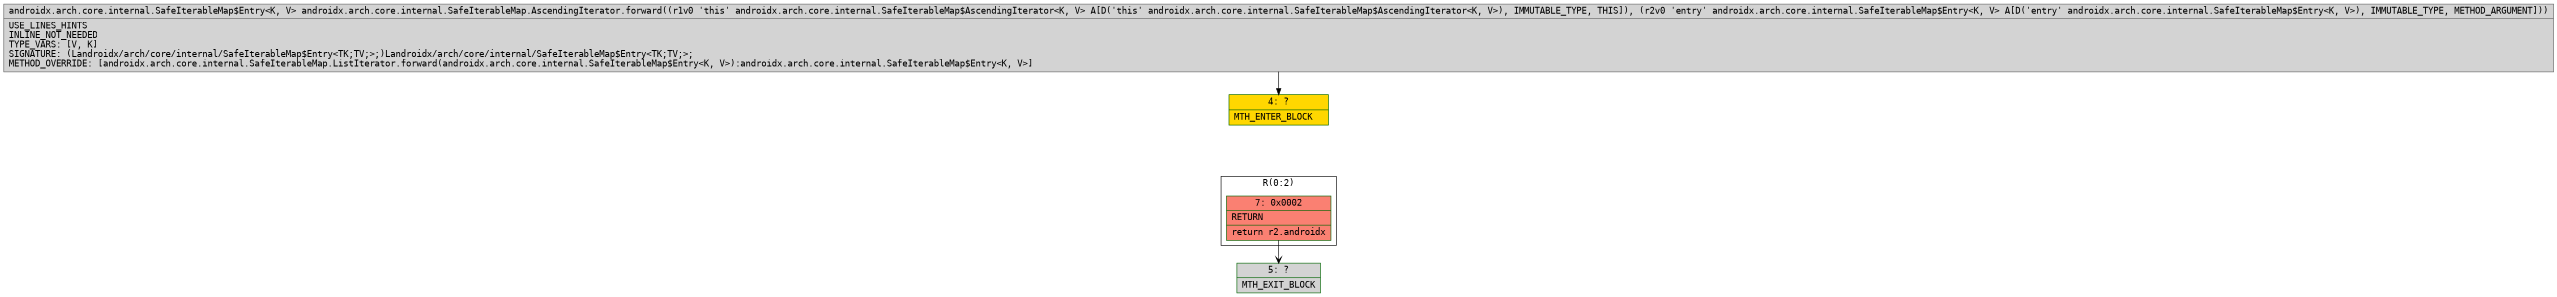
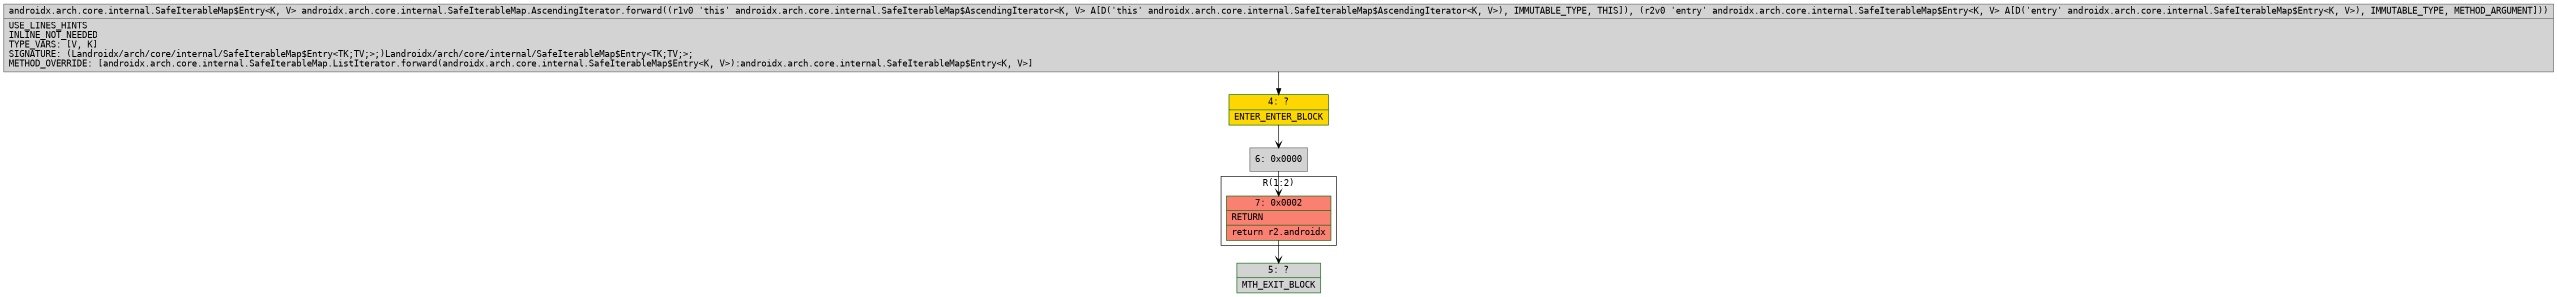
(1273, 117) -> (1279, 117)
none -> (1279, 160)
(1279, 184) -> (1279, 184)
